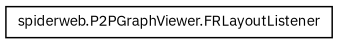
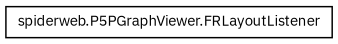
(169, 22) -> (169, 22)
